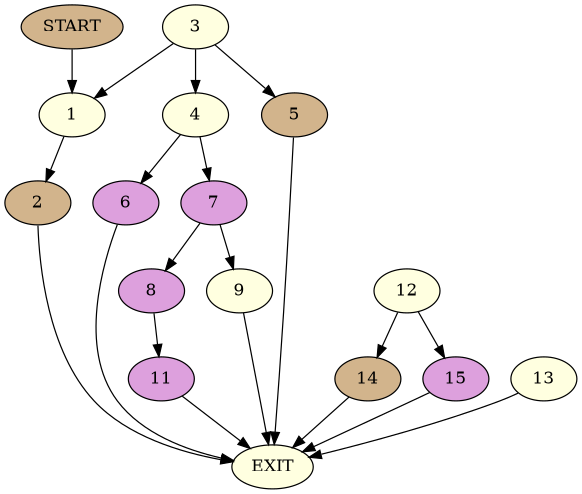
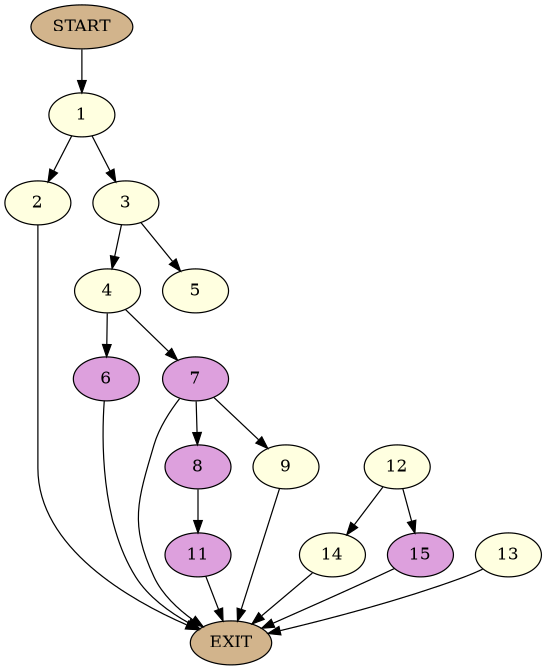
(139, 67) -> (101, 153)
(295, 115) -> (196, 291)
(38, 203) -> (38, 203)
(285, 285) -> (139, 514)
(368, 379) -> (332, 555)
(273, 467) -> (231, 643)
